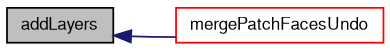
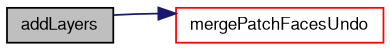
(153, 37) -> (136, 14)
